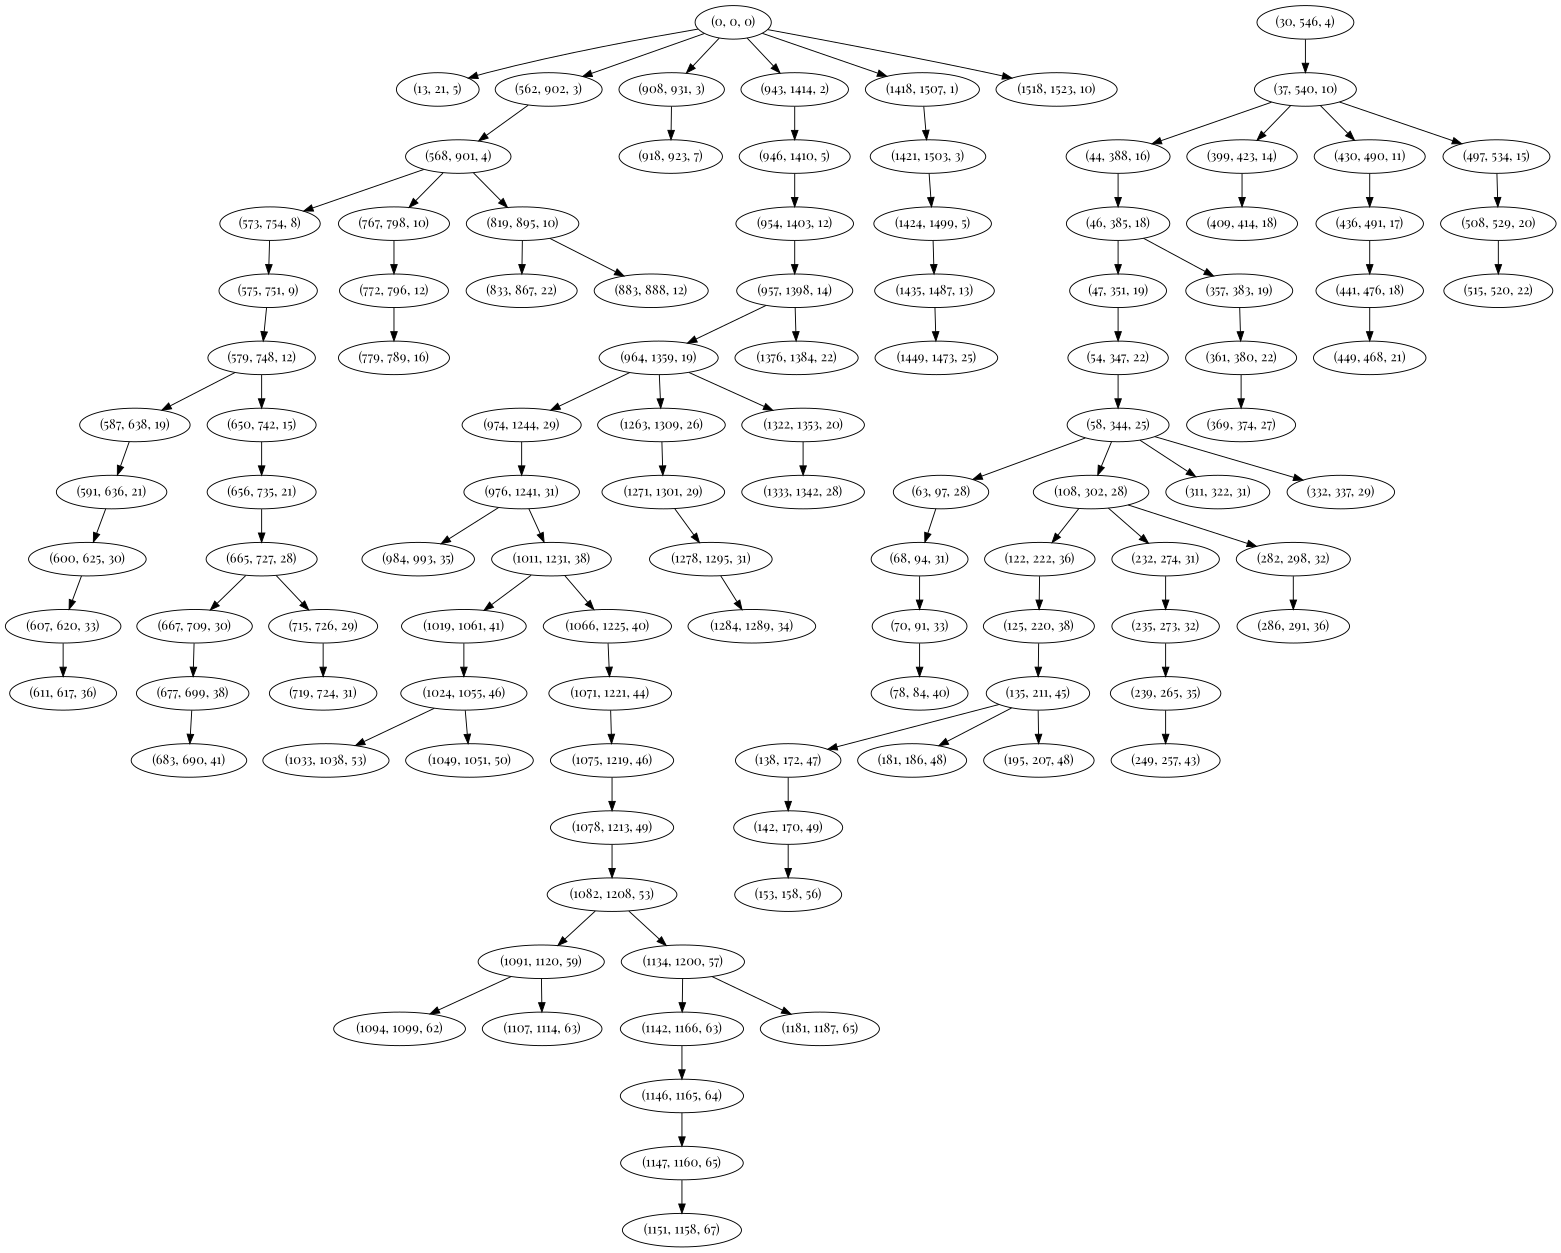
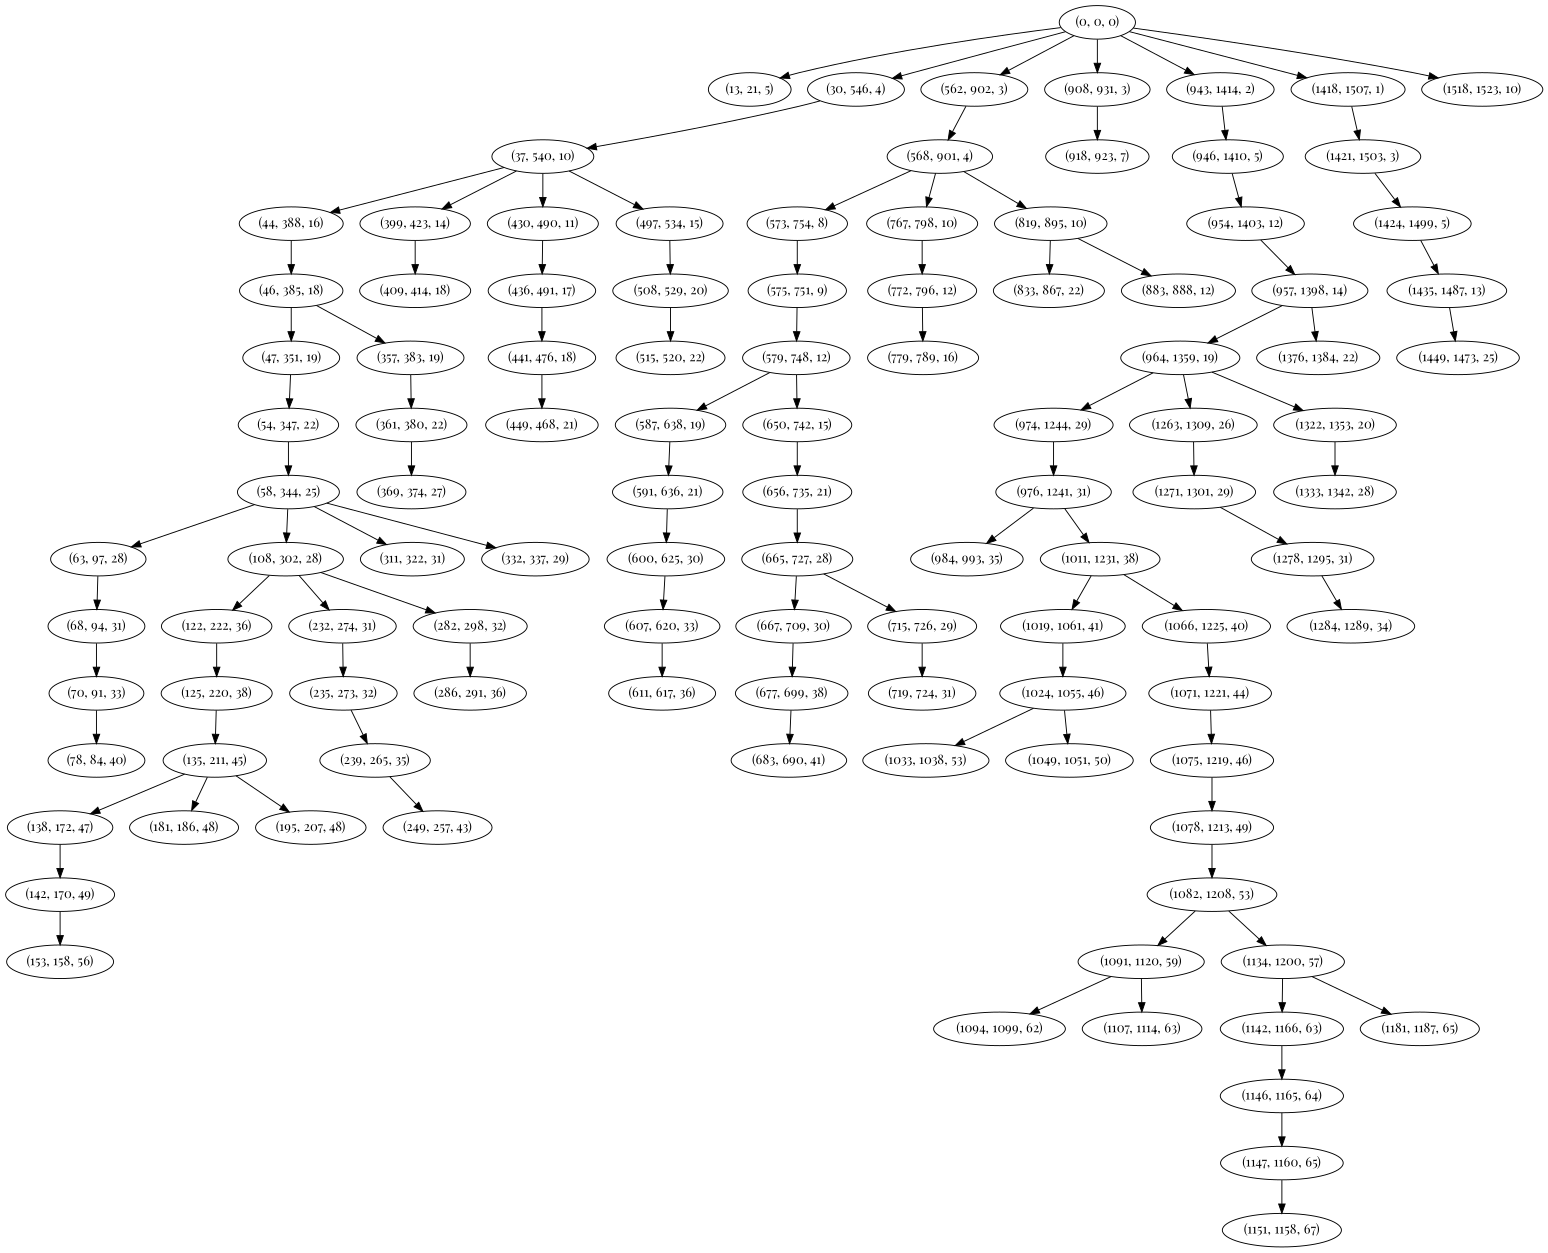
none -> (983, 54)
